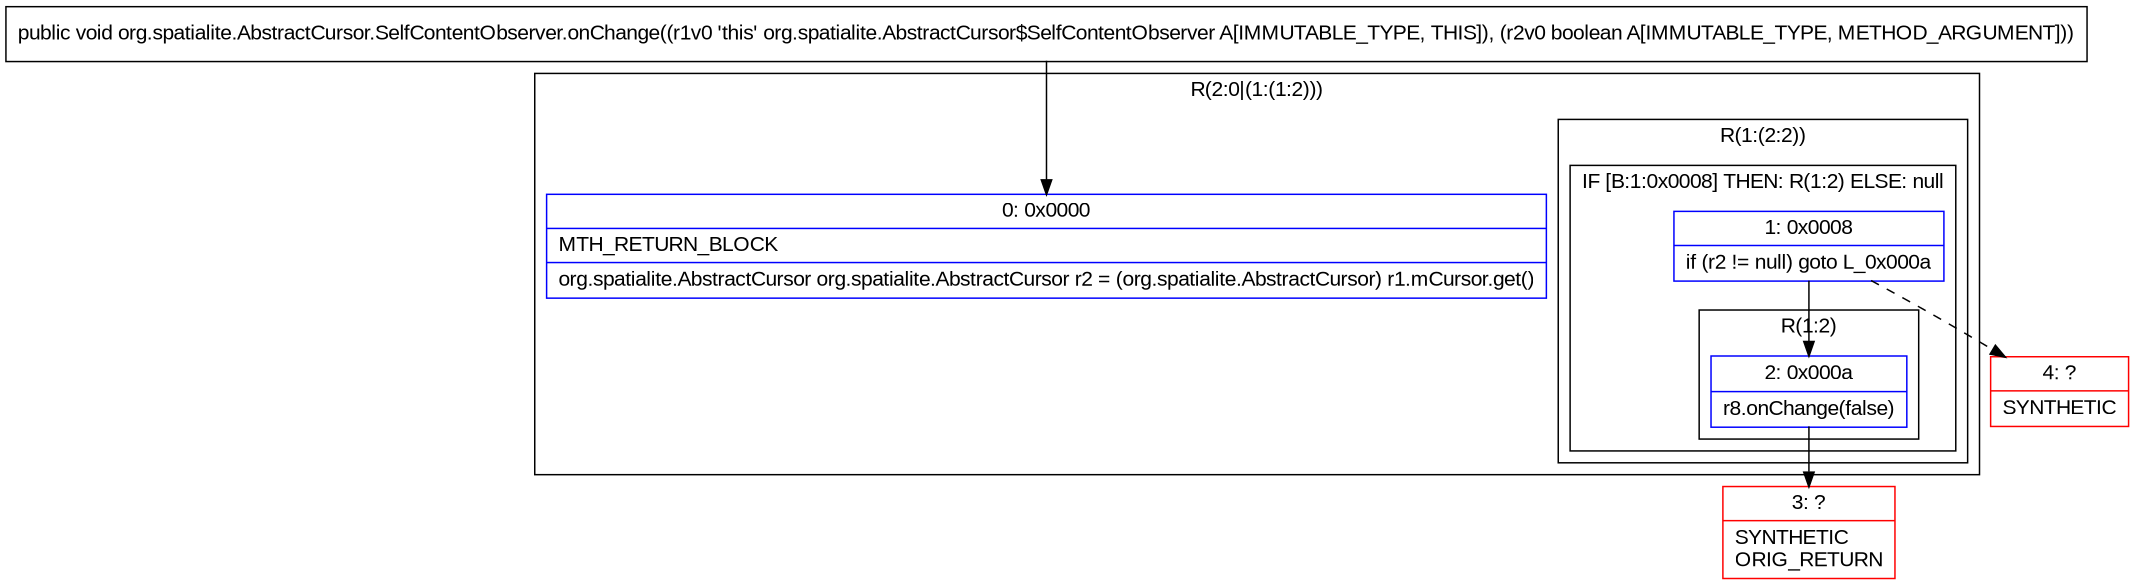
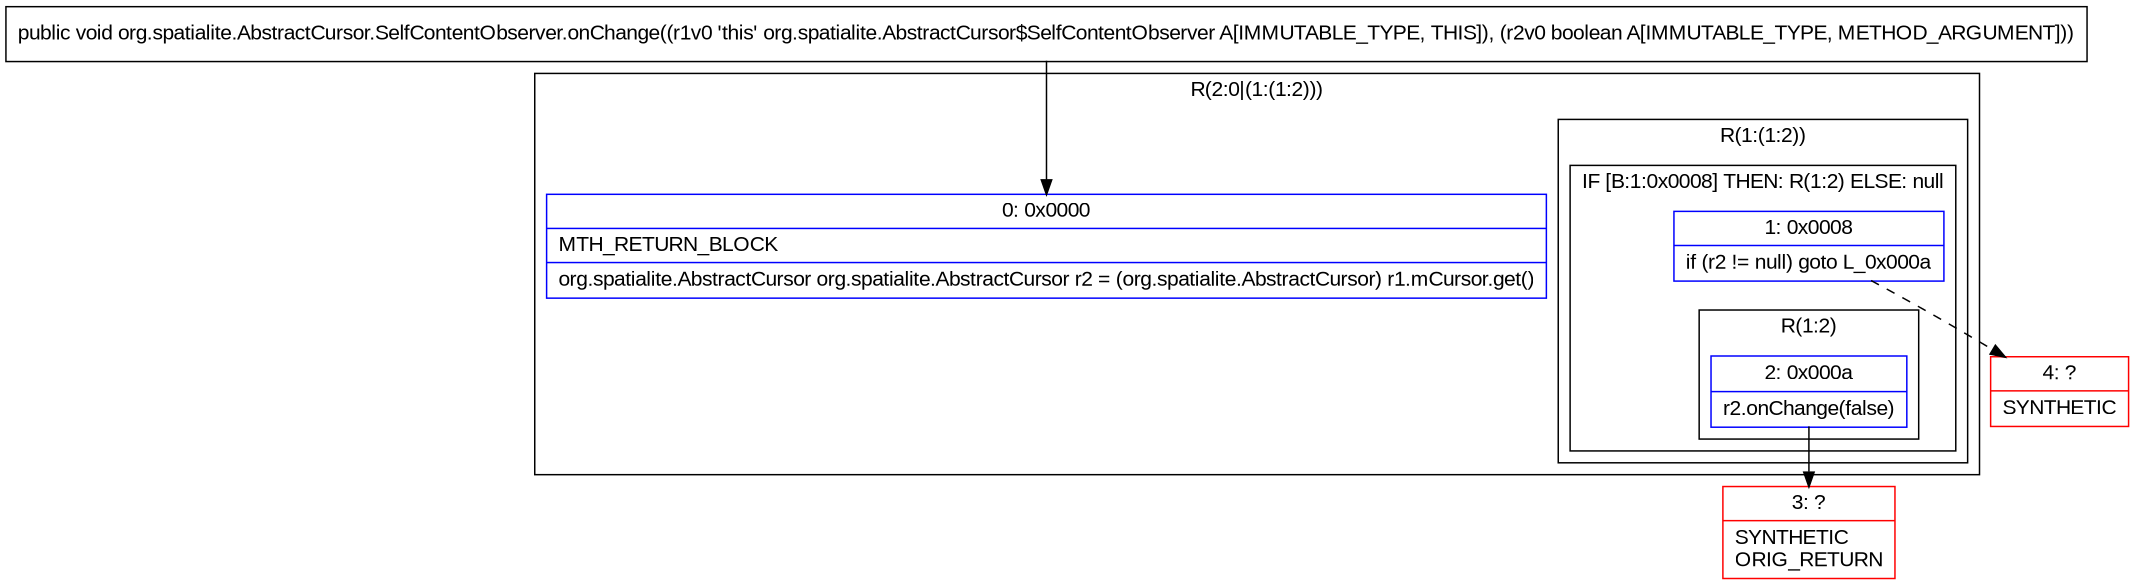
(1763, 136) -> (1763, 136)
(1809, 320) -> none
(1809, 409) -> (1809, 409)
